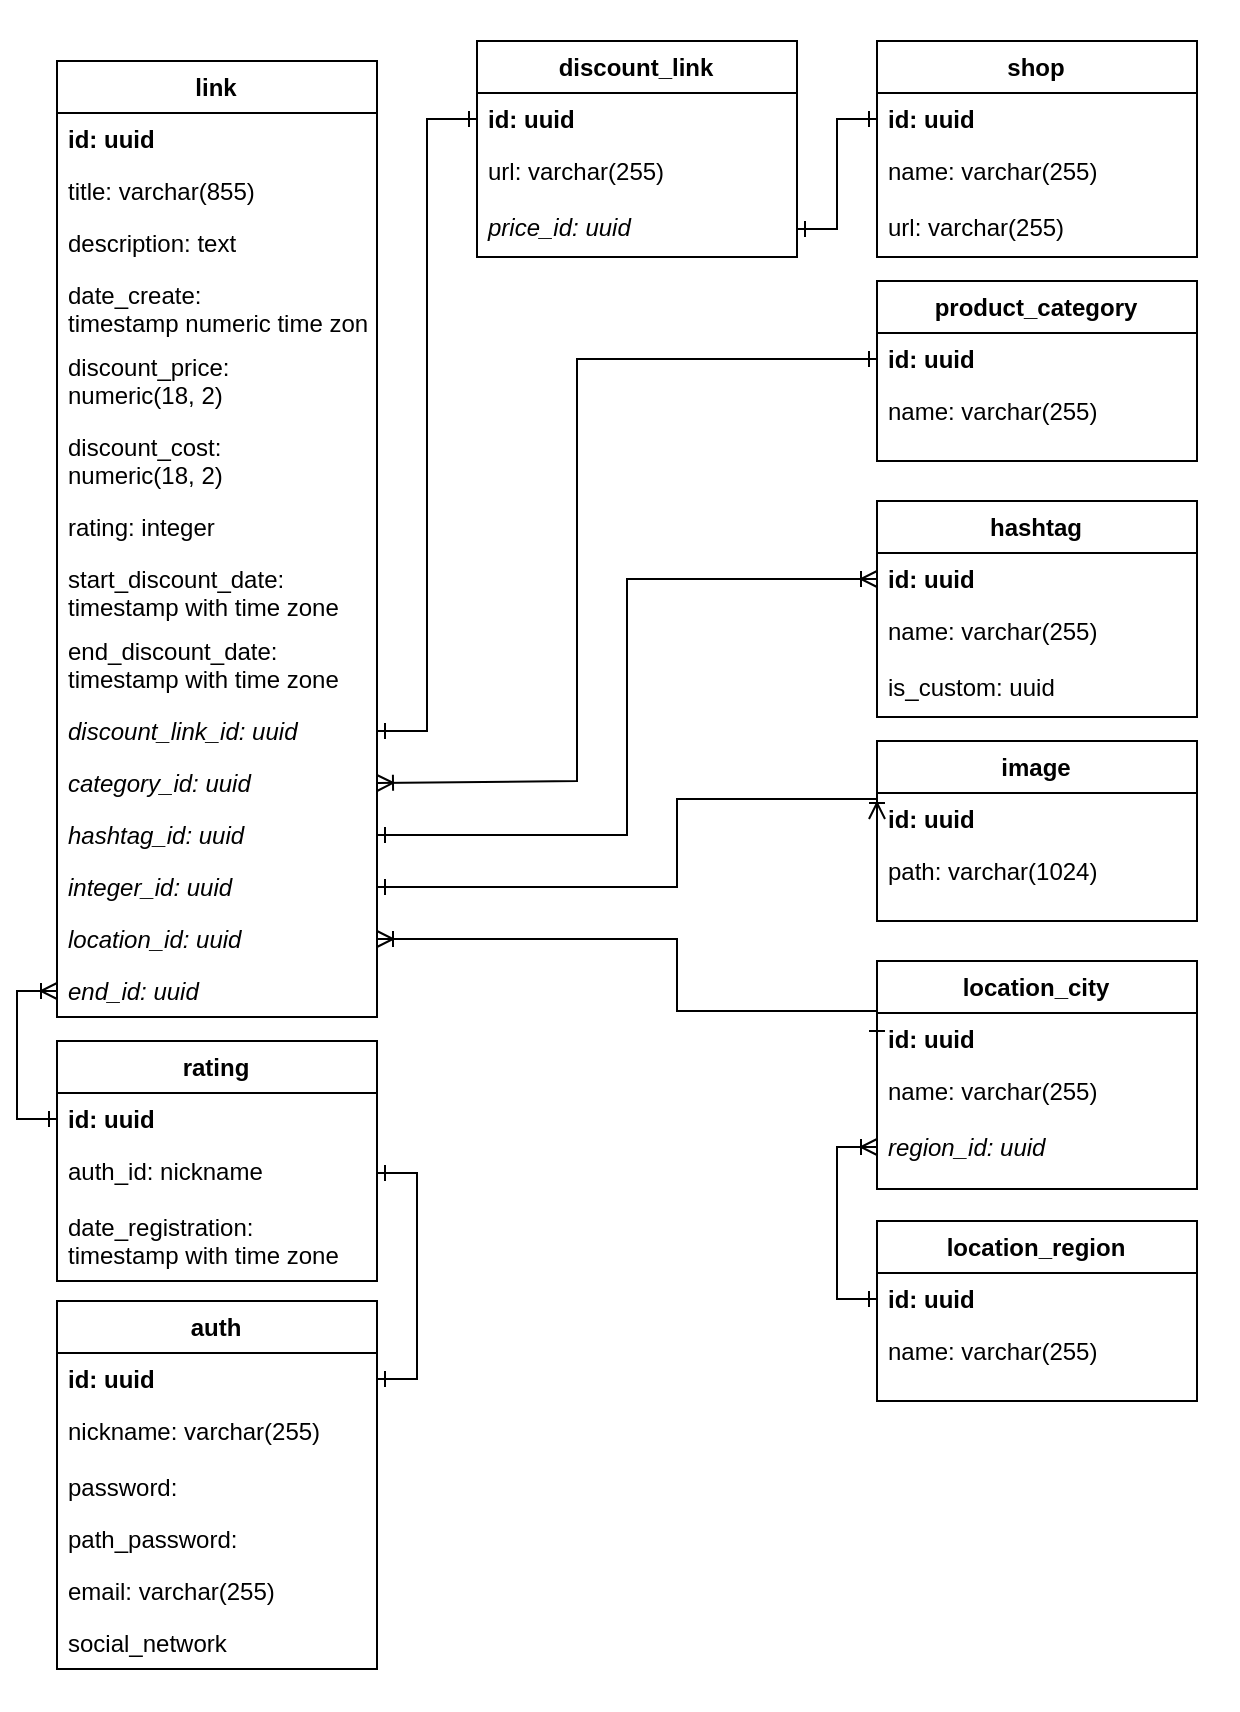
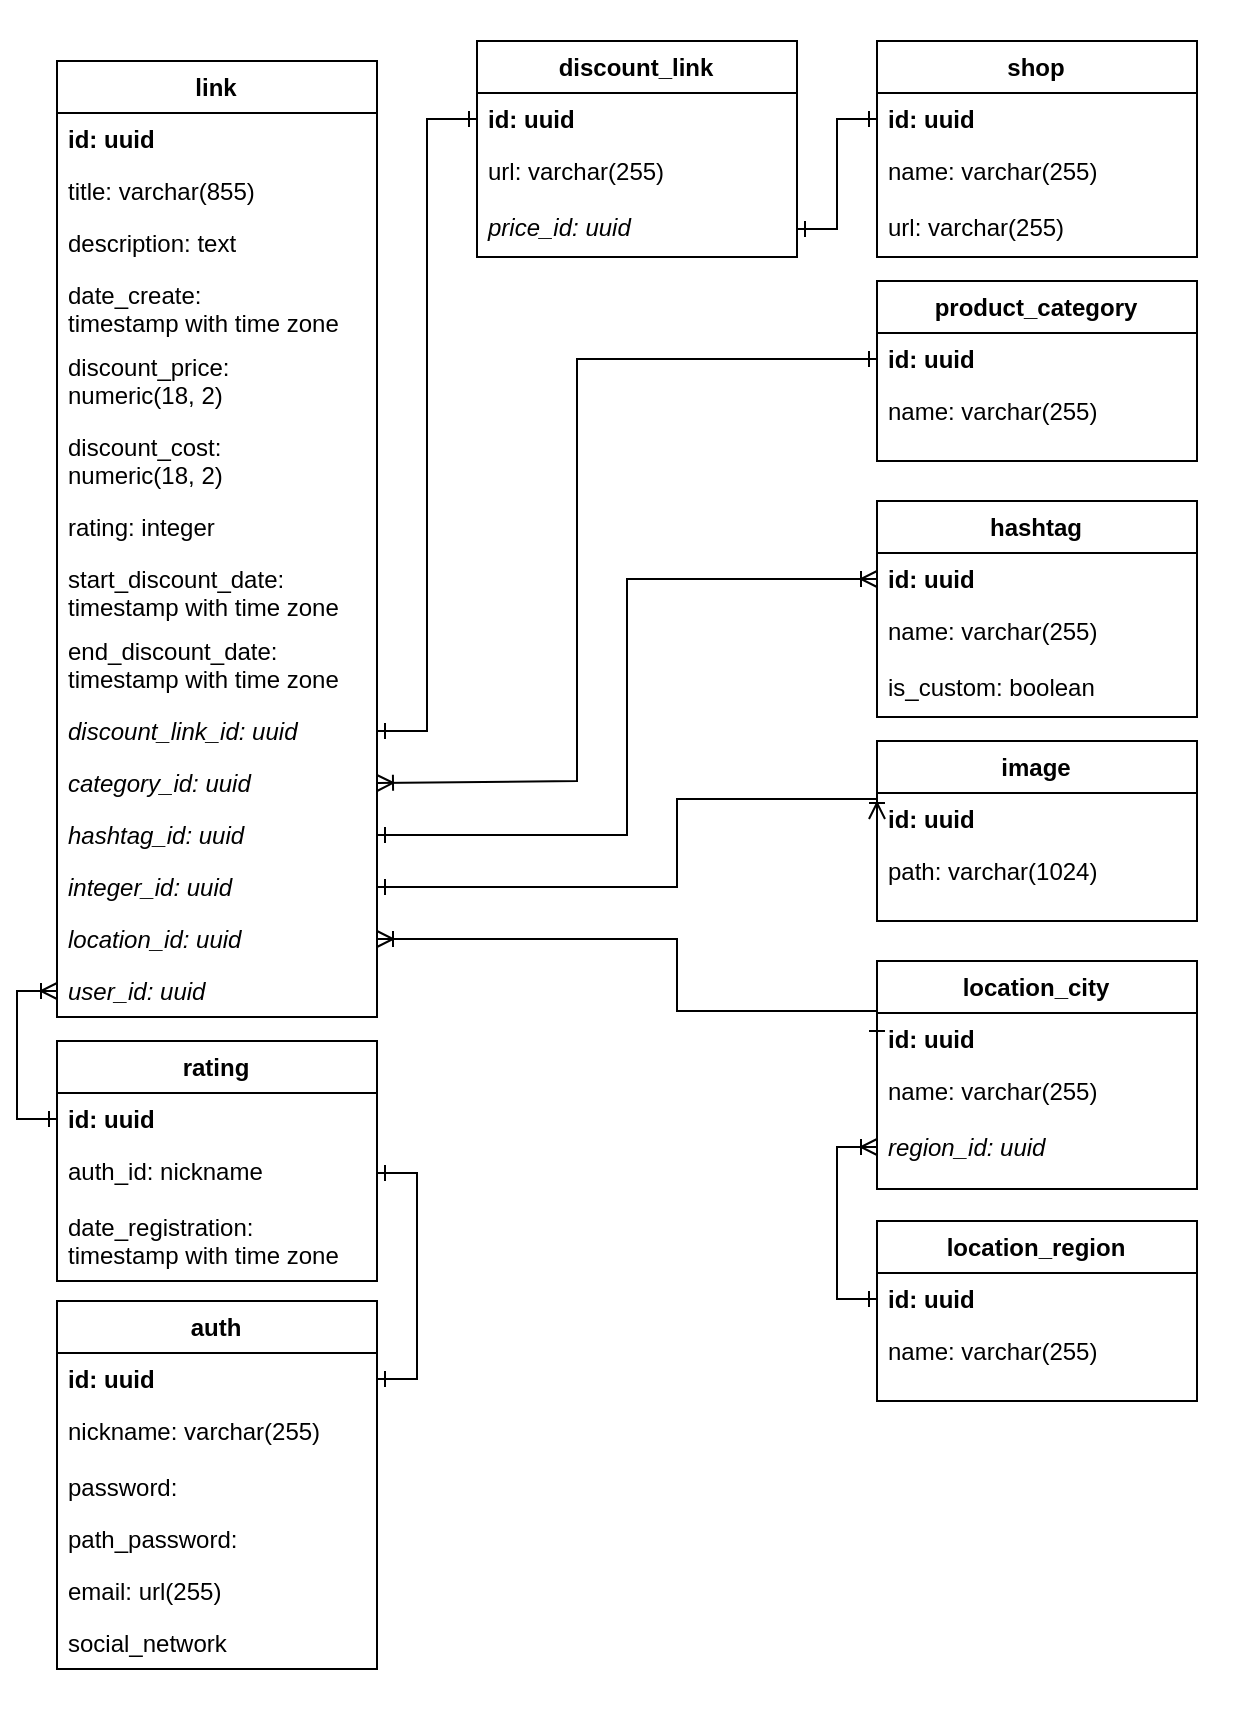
(146, 296) -> (146, 296)
(976, 688) -> (996, 688)
(139, 992) -> (146, 992)
(183, 1592) -> (153, 1592)
